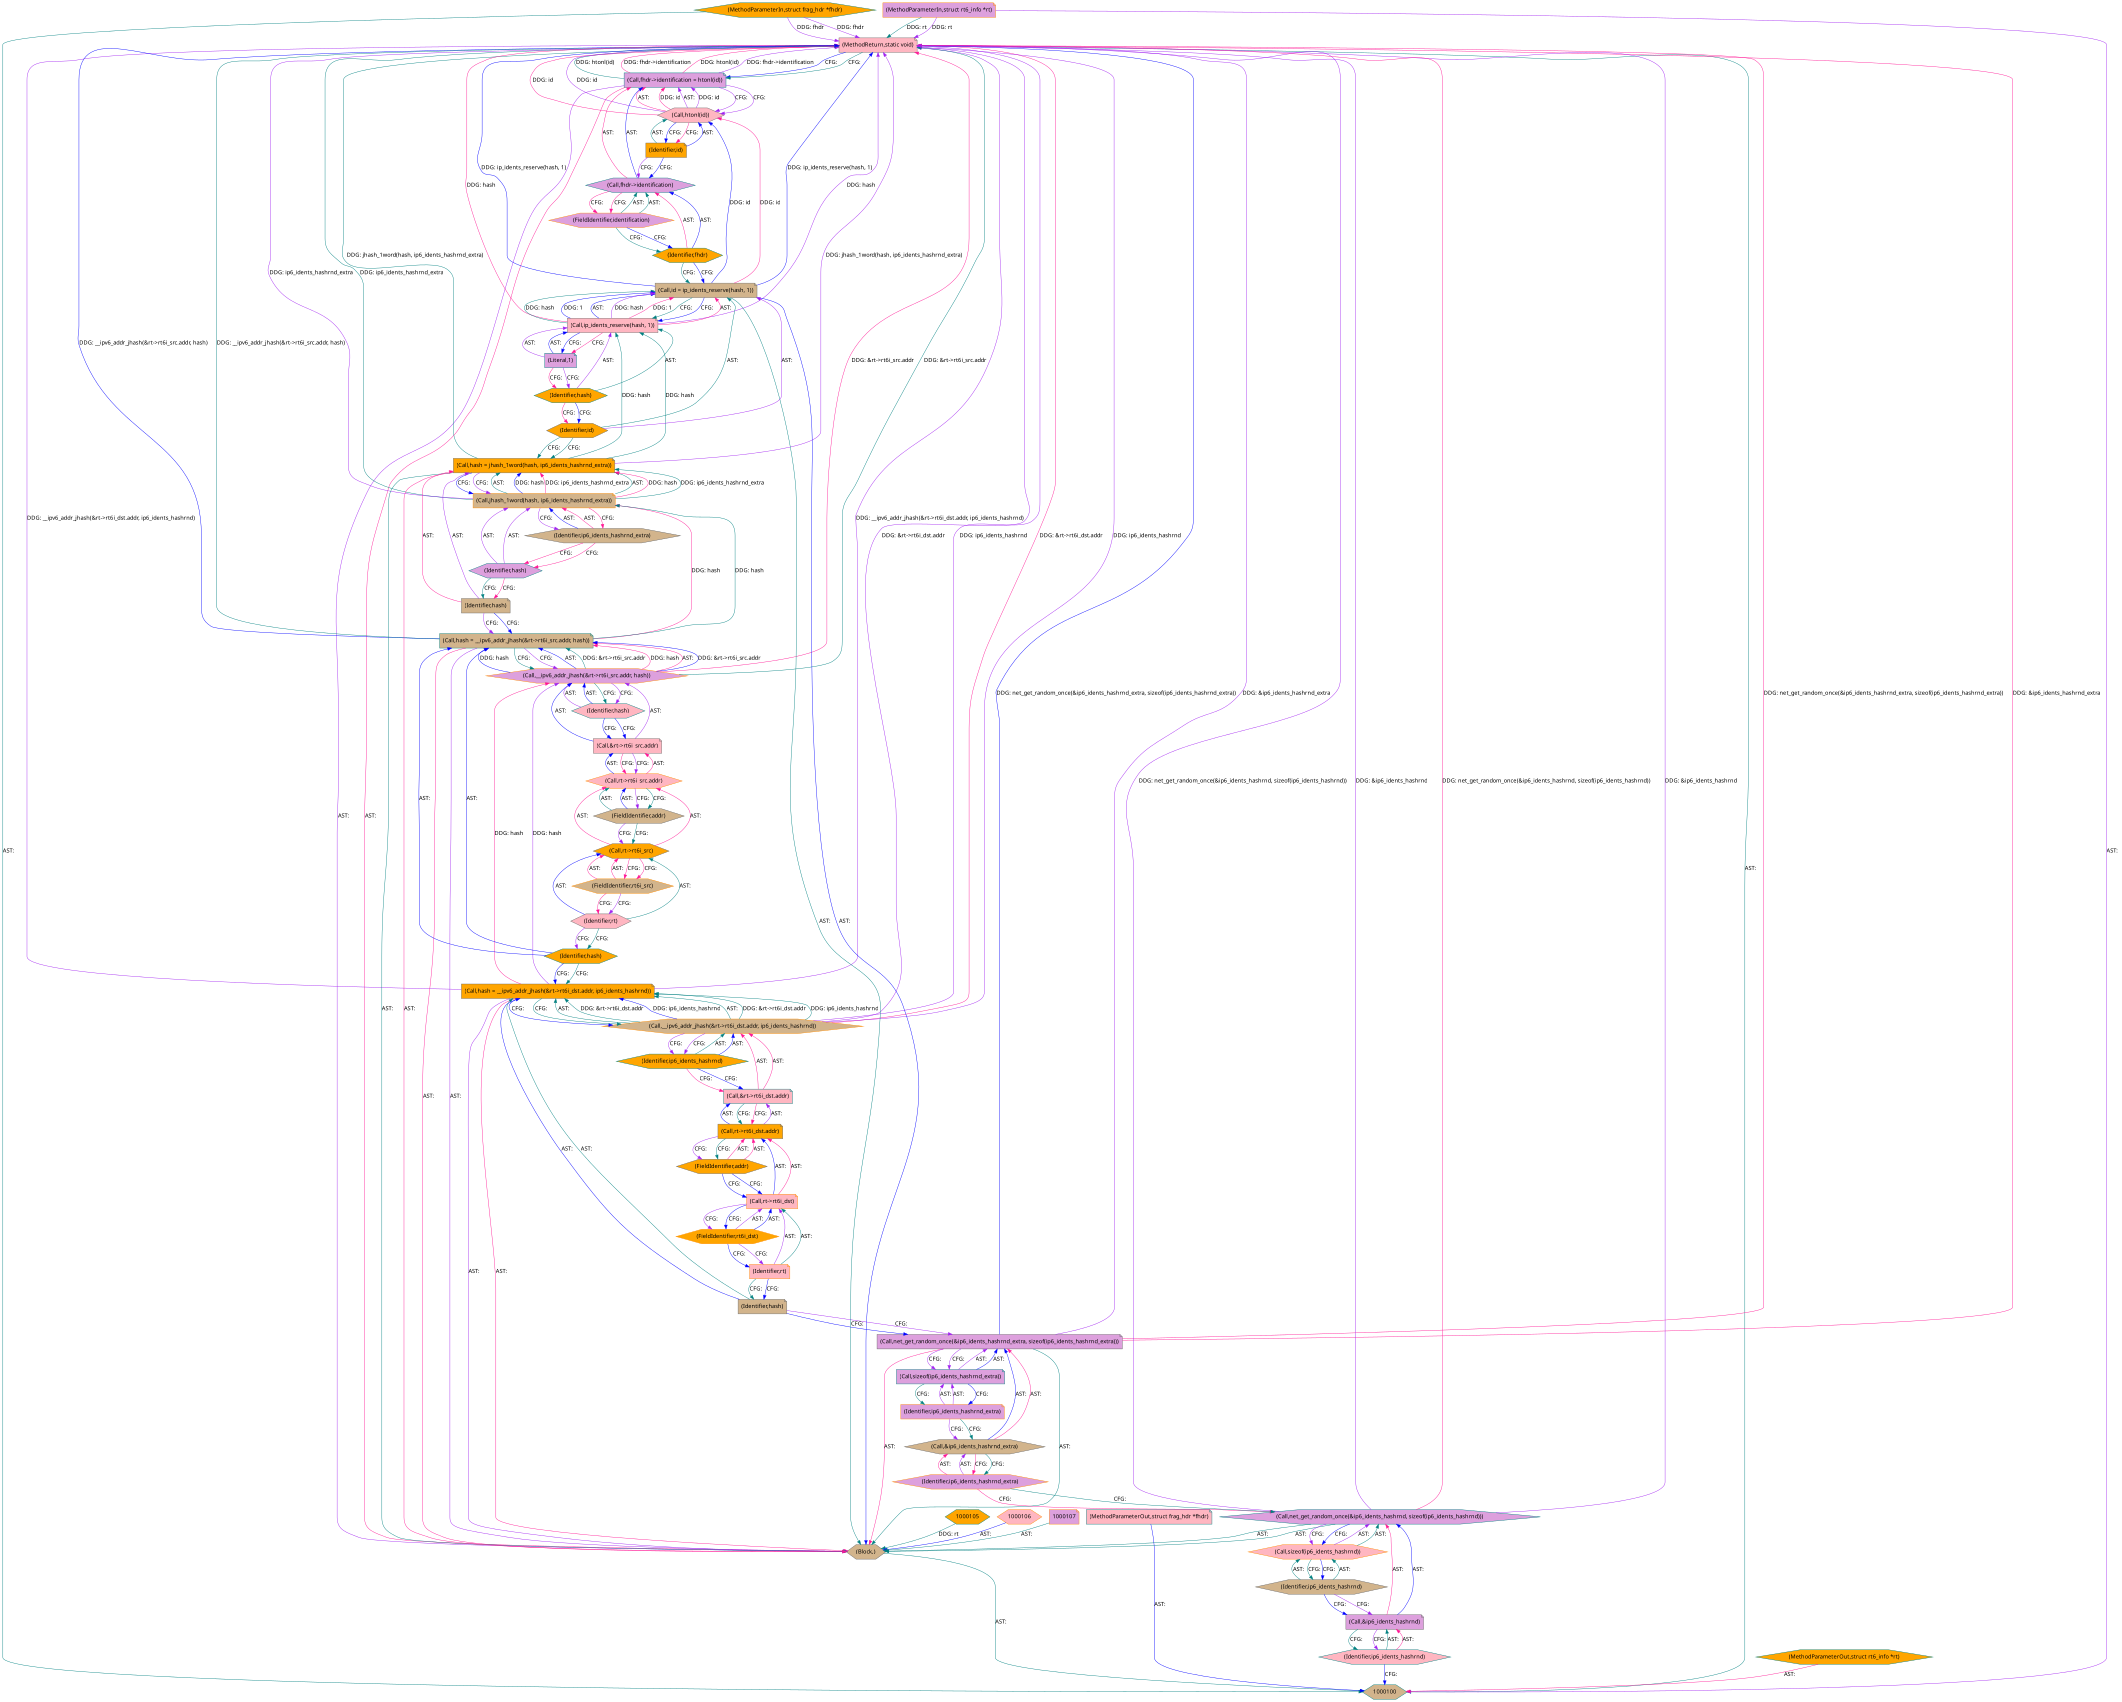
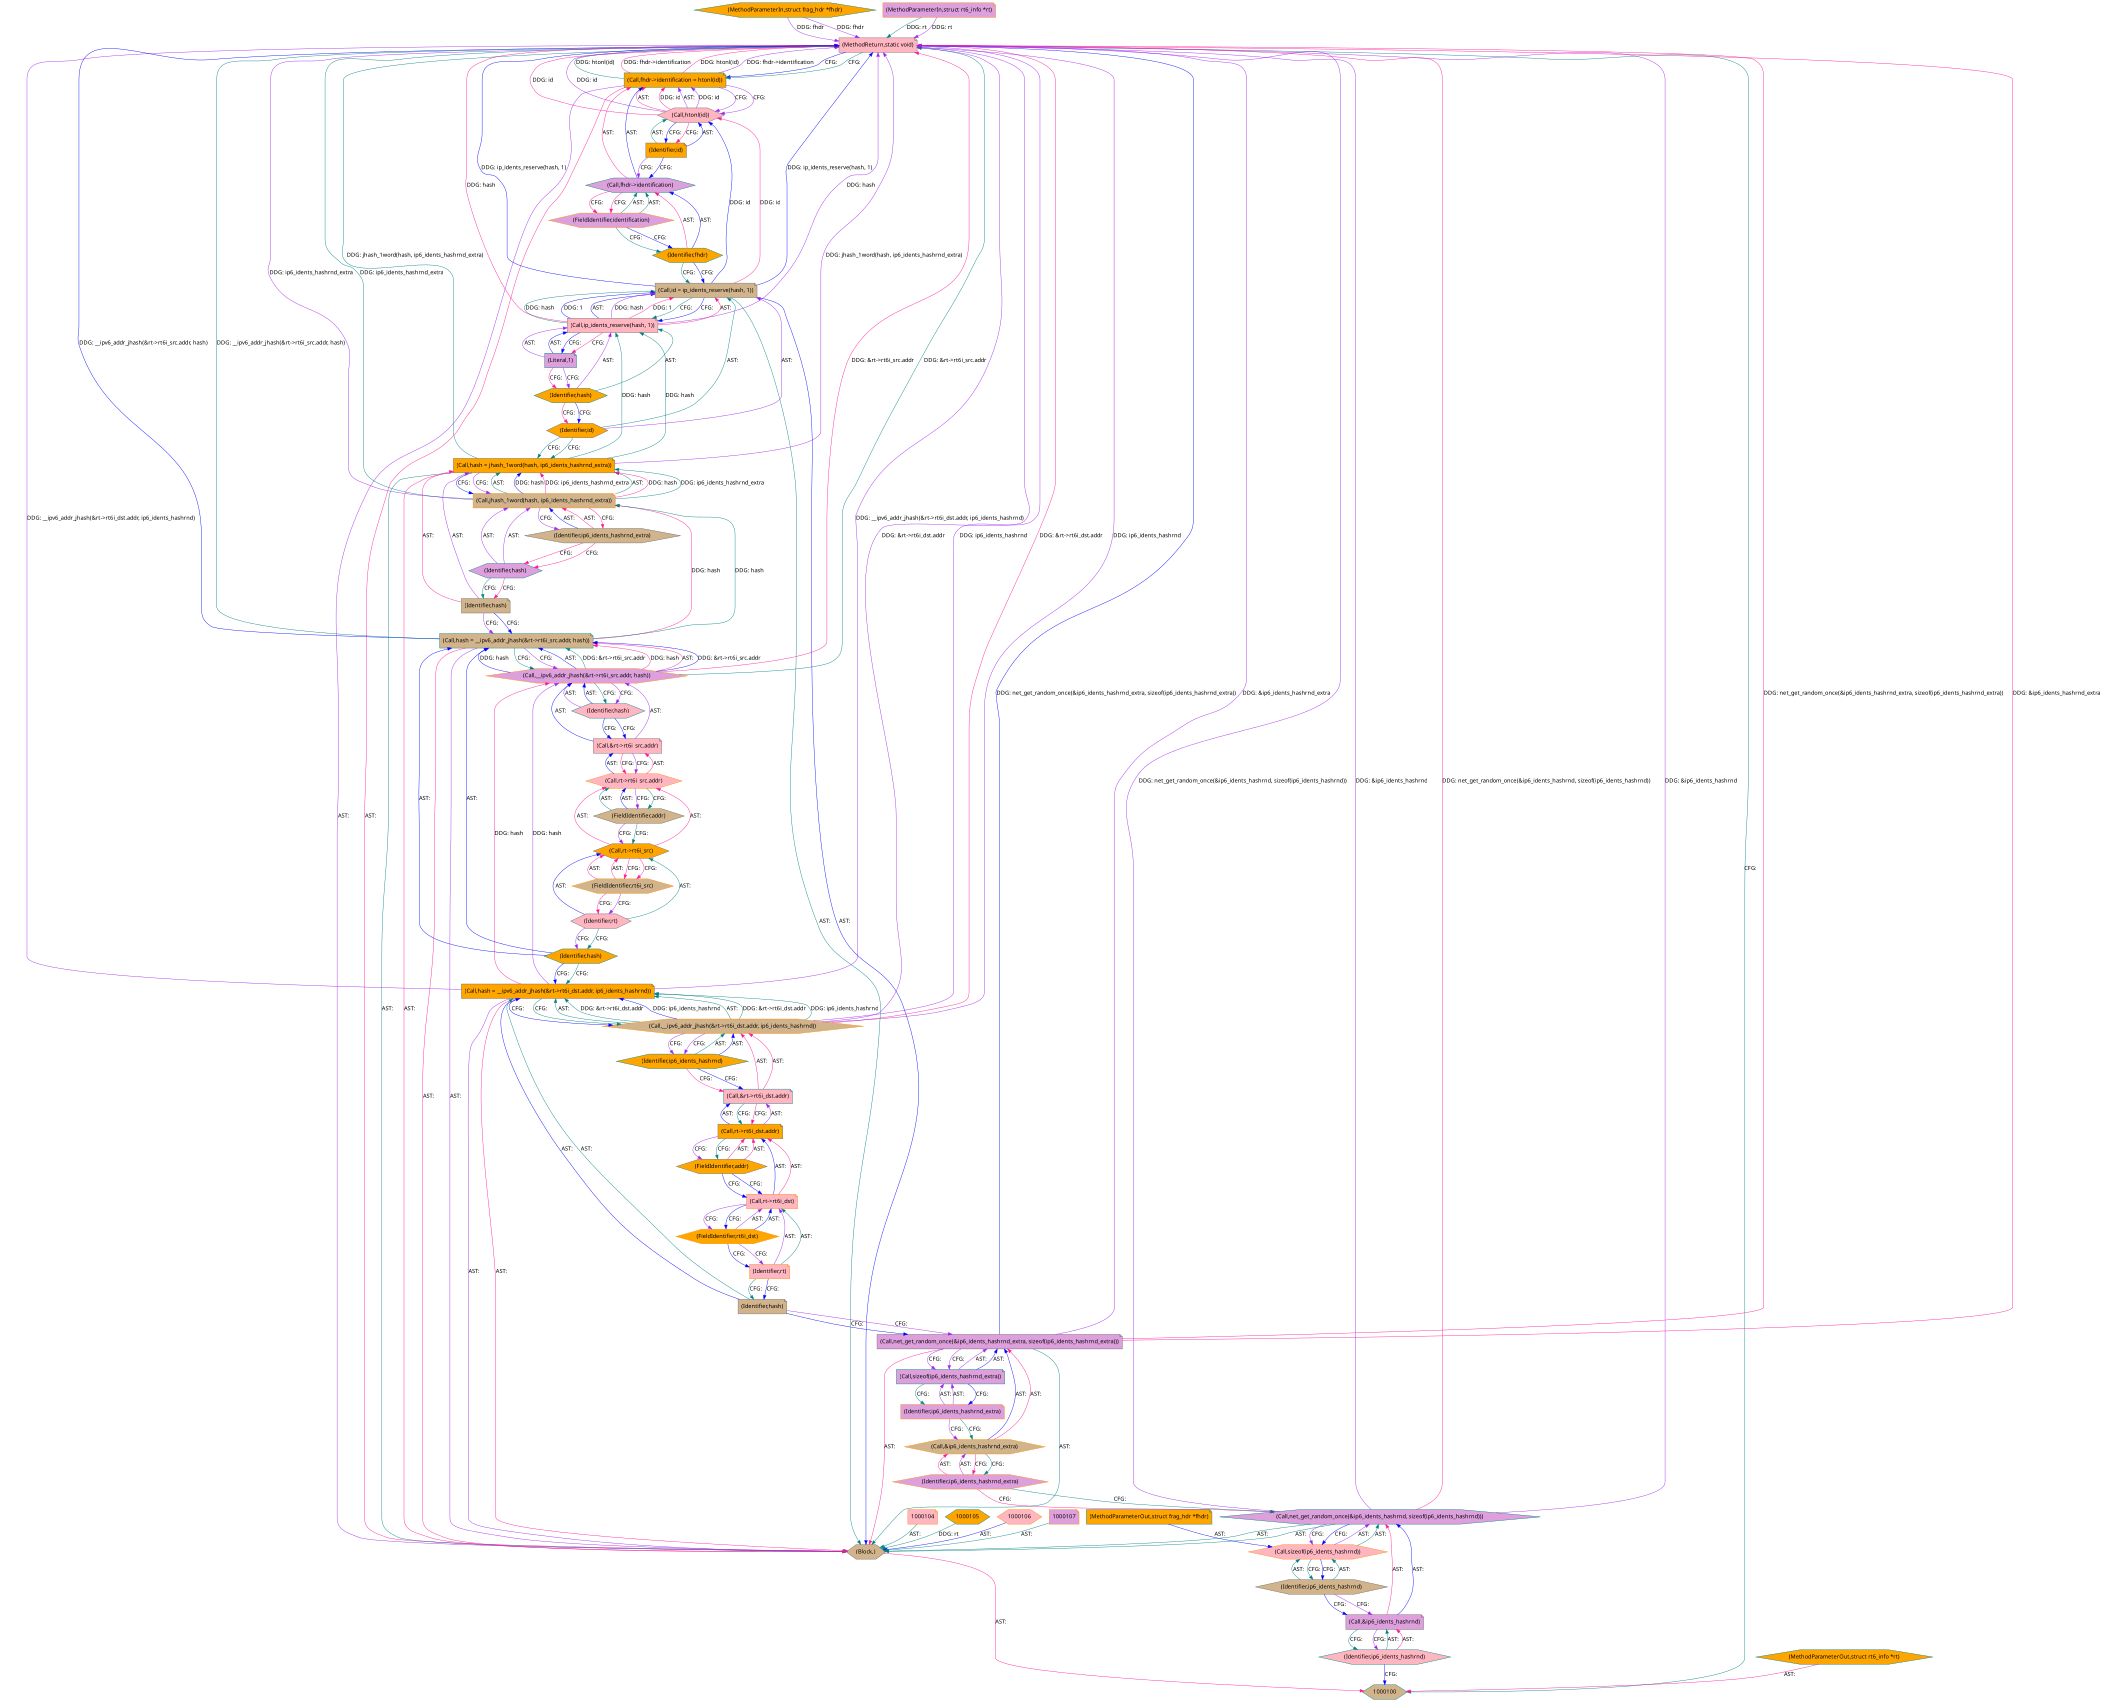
(675, 80) -> (675, 80)
(2107, 644) -> none
(1751, 869) -> (1751, 869)
(3, 1178) -> none
(975, 1447) -> (975, 1447)
none -> (923, 1517)
(1149, 1517) -> (1149, 1517)
(1189, 1673) -> (1210, 1536)
(1081, 1674) -> (1081, 1674)
